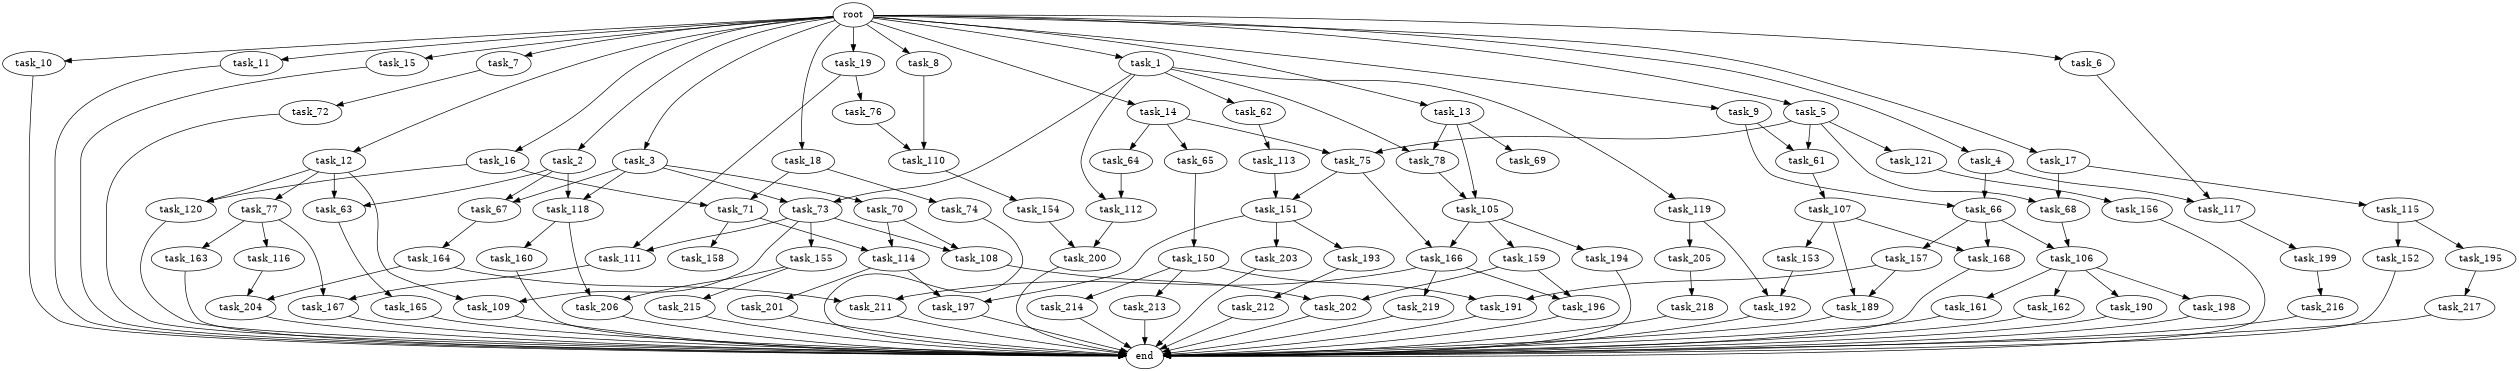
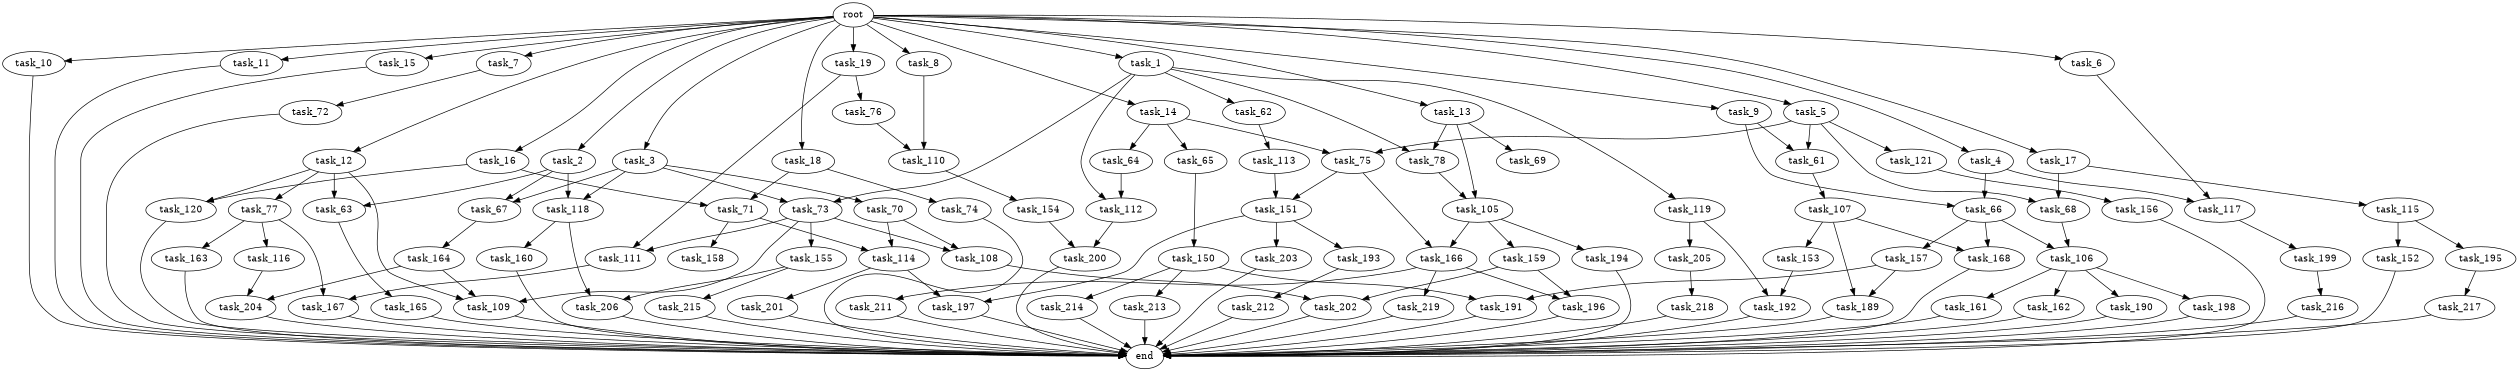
(644, 286) -> (452, 278)
